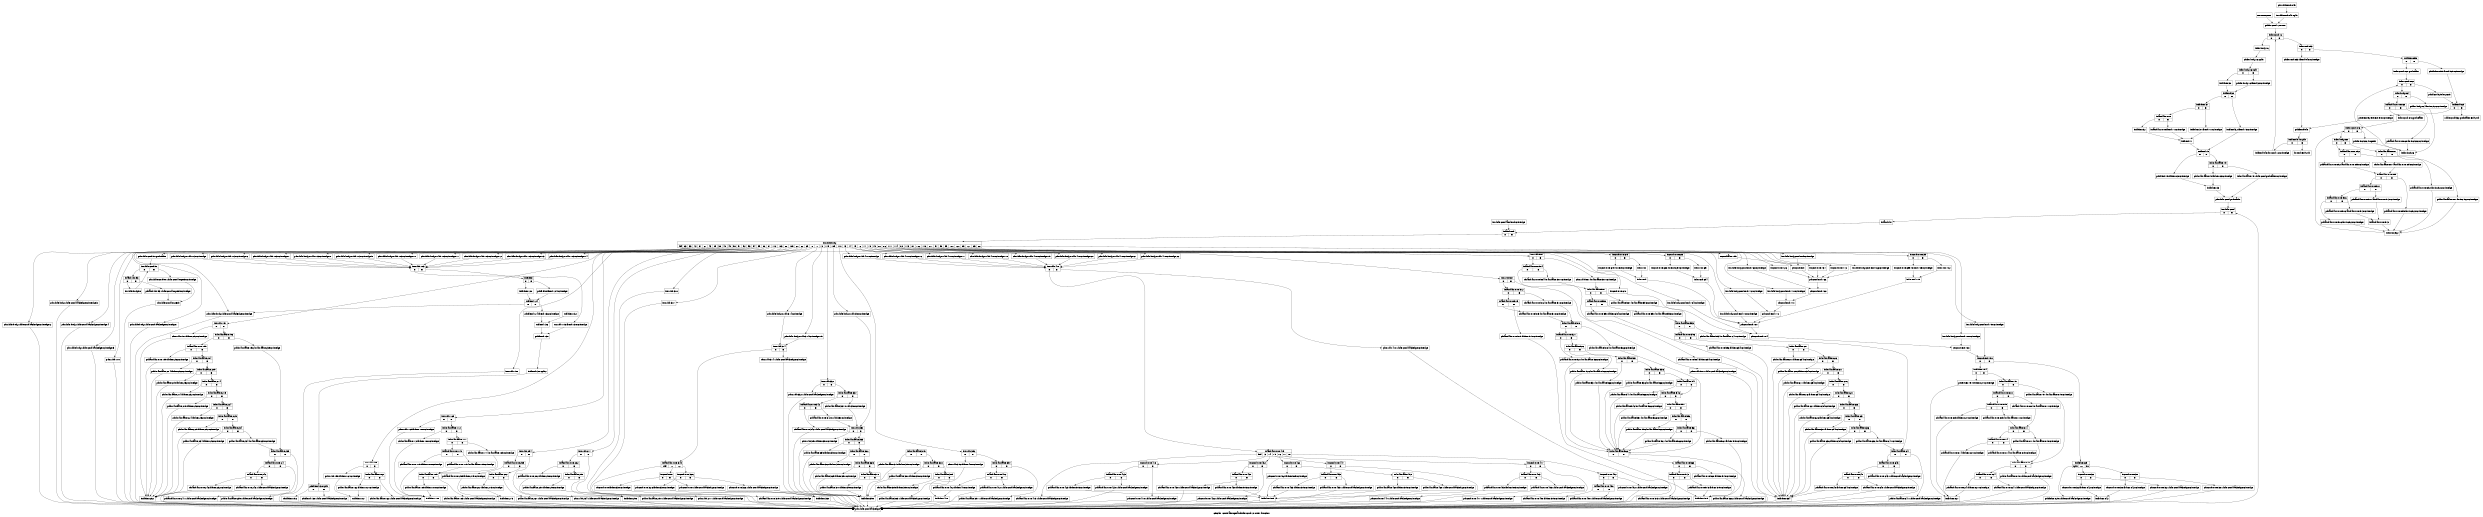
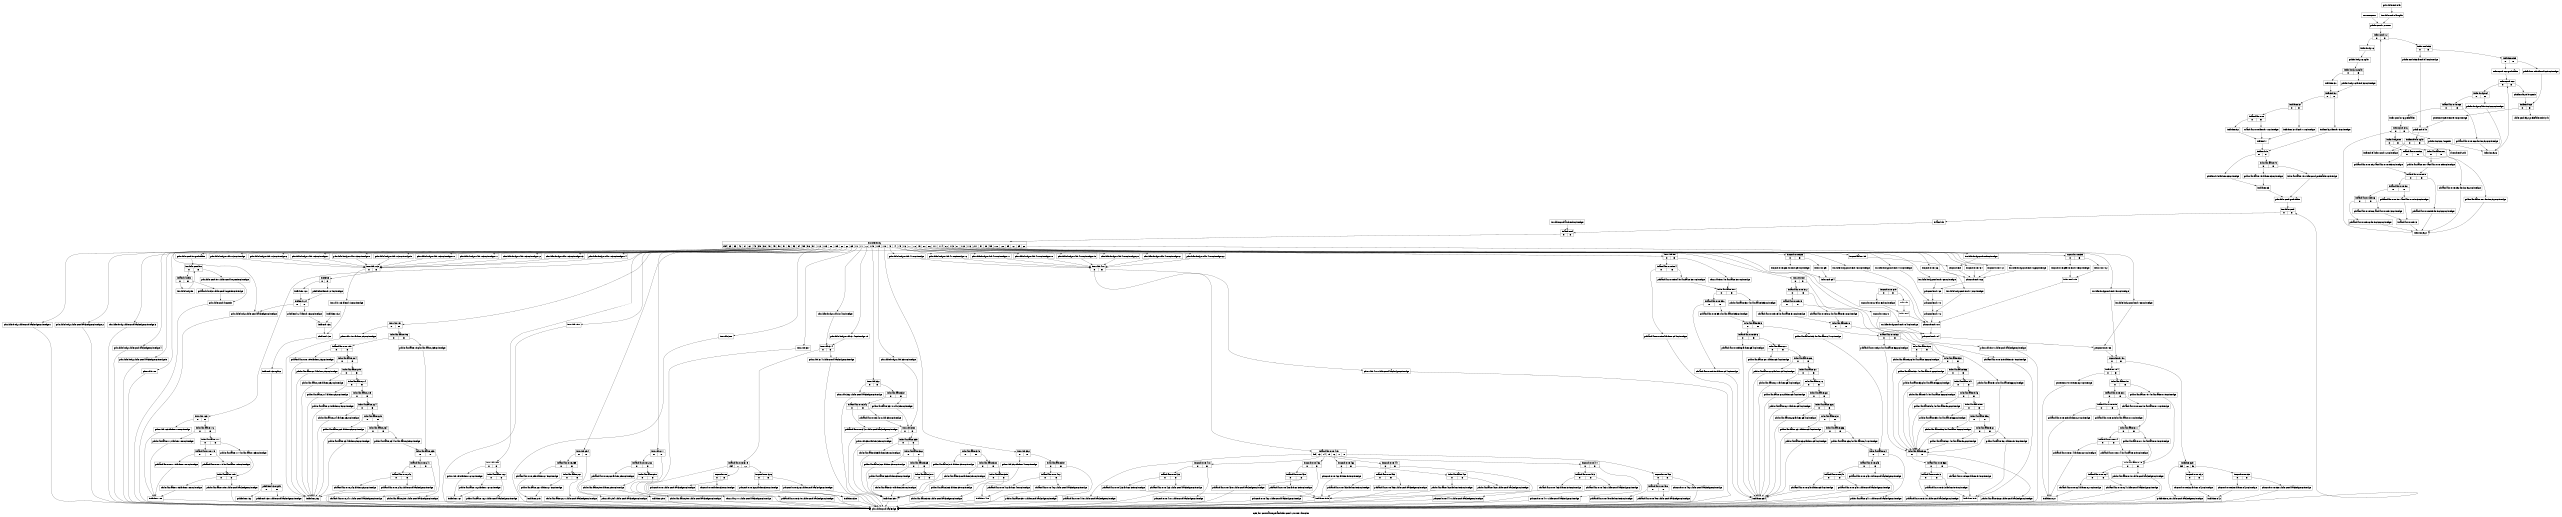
(1264, 252) -> none
(2075, 466) -> (2182, 466)
(2174, 488) -> none
